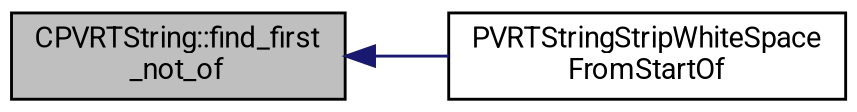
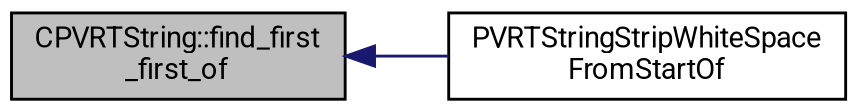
(178, 56) -> (178, 56)
